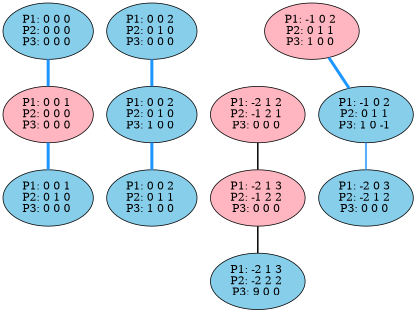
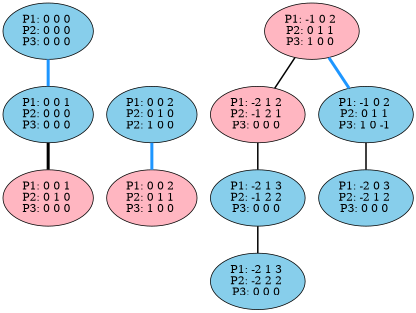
(152, 31) -> none
none -> (285, 73)
(48, 115) -> (48, 115)
(152, 115) -> (152, 115)
(48, 156) -> (48, 156)
(366, 156) -> (366, 156)
(48, 198) -> (48, 198)
(152, 198) -> (152, 198)
(258, 198) -> (258, 198)
(258, 281) -> (258, 281)
